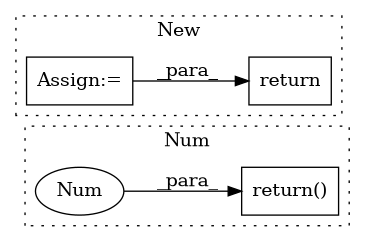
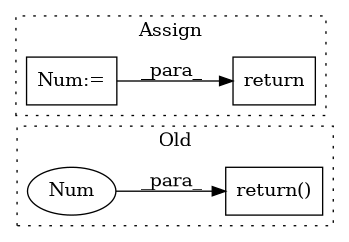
(179, 31) -> (171, 31)
(80, 81) -> (72, 81)
(187, 141) -> (175, 141)
